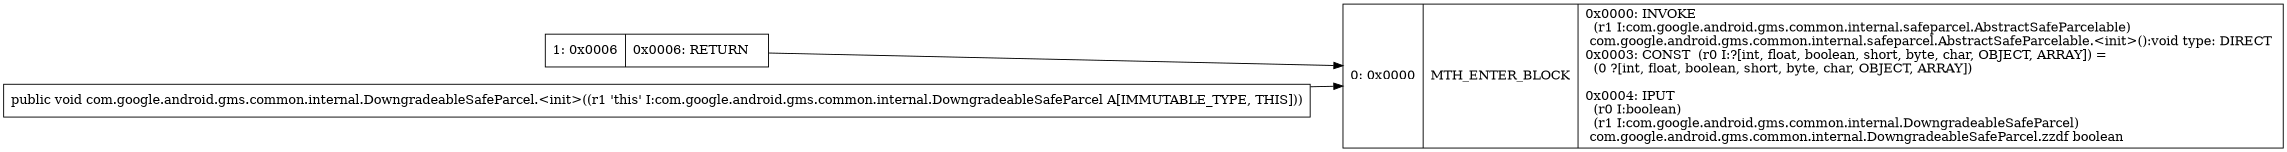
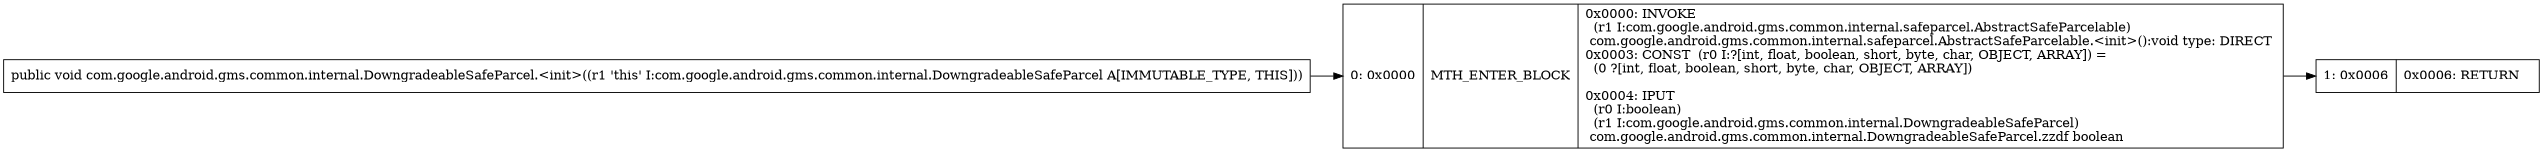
(1051, 59) -> (2295, 76)
